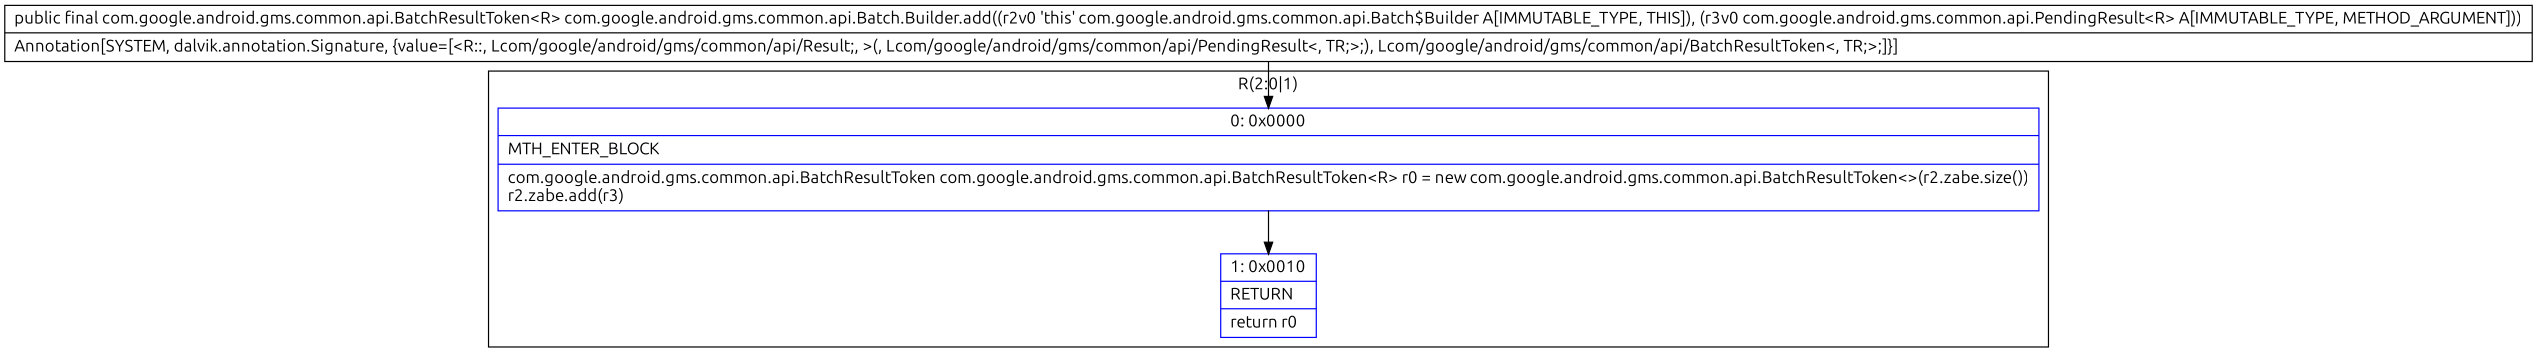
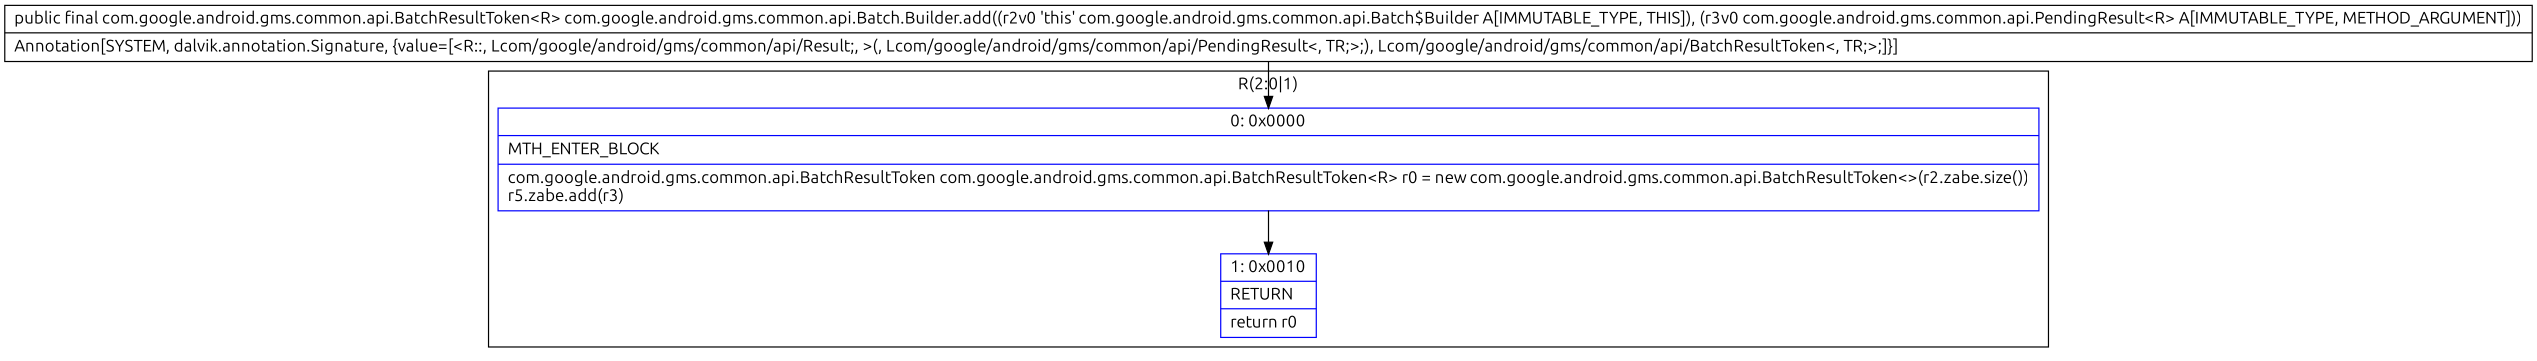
(566, 196) -> (566, 196)
